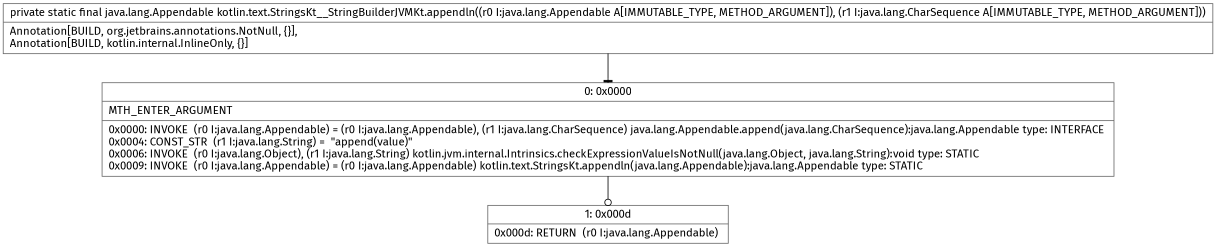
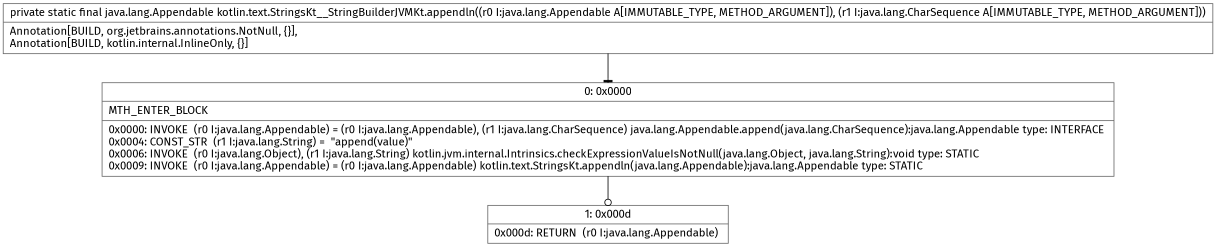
(171, 111) -> (159, 111)
